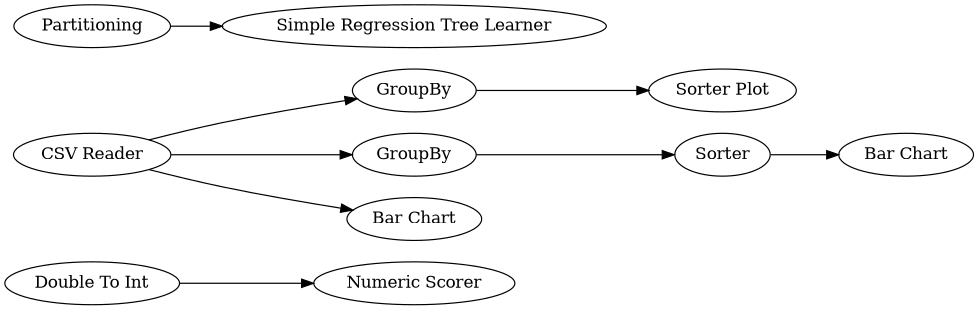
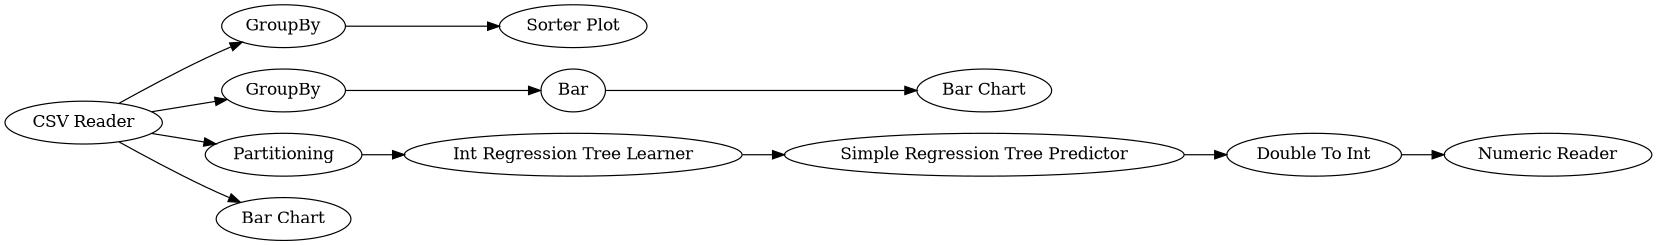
(414, 26) -> (573, 155)
none -> (178, 138)
(722, 155) -> (573, 90)
none -> (984, 155)
(414, 283) -> (1548, 155)
